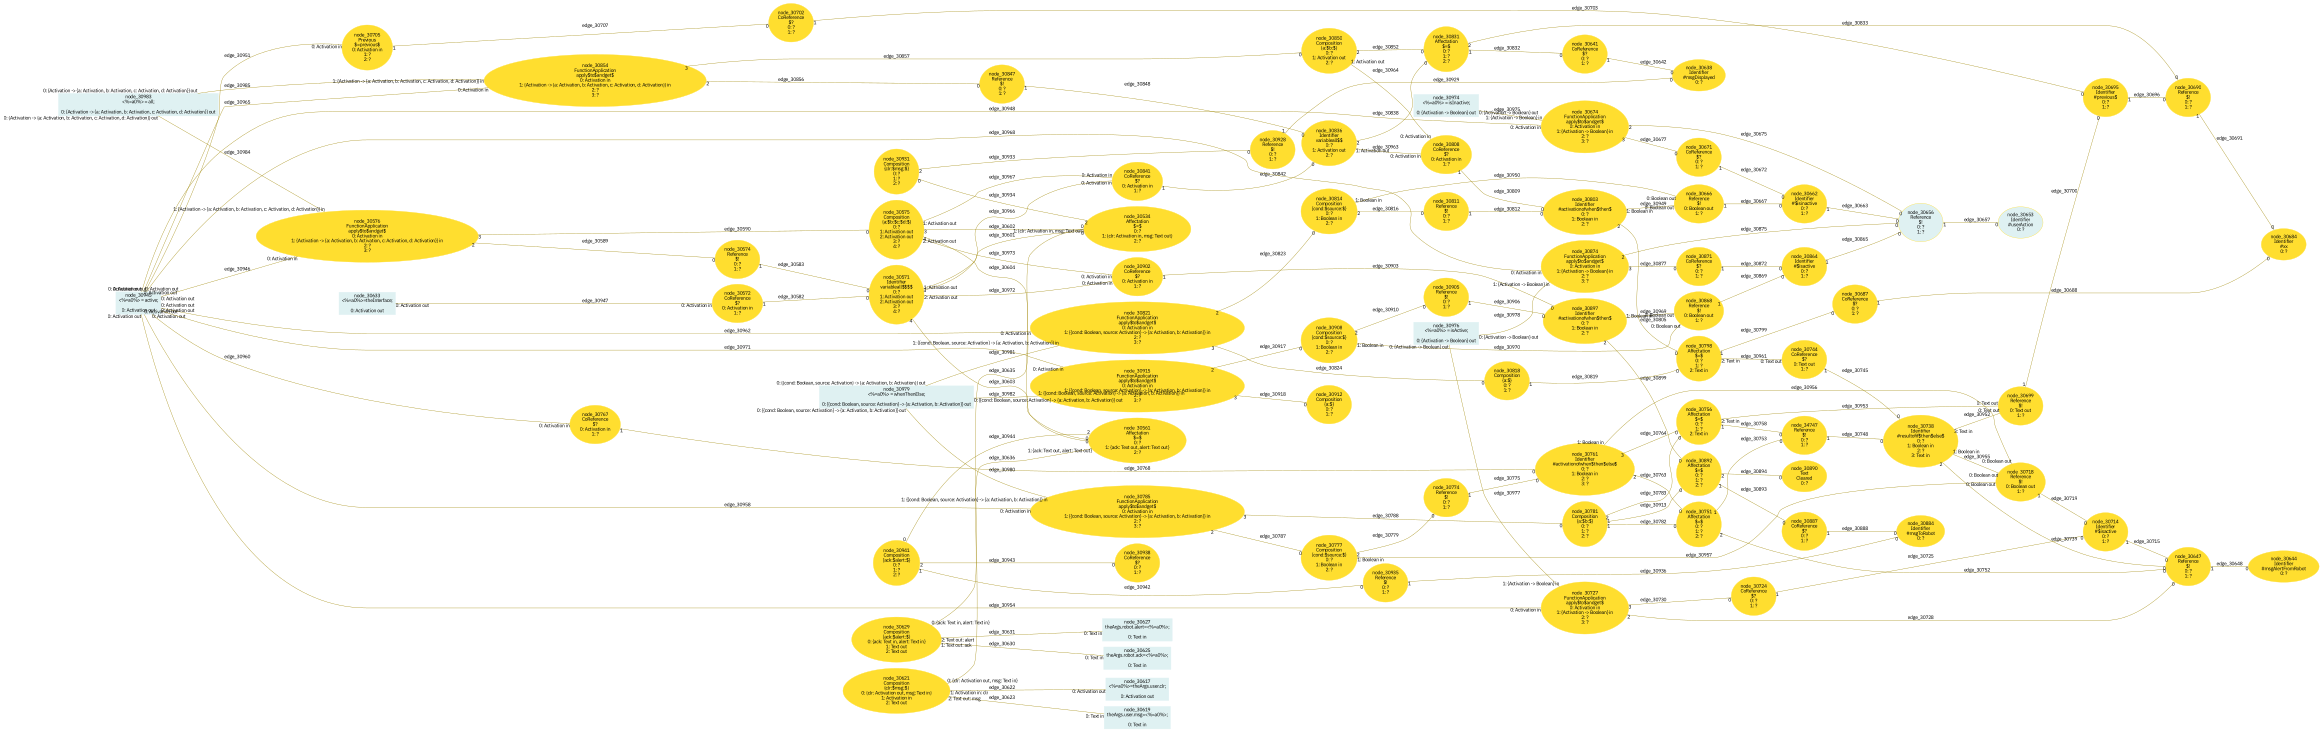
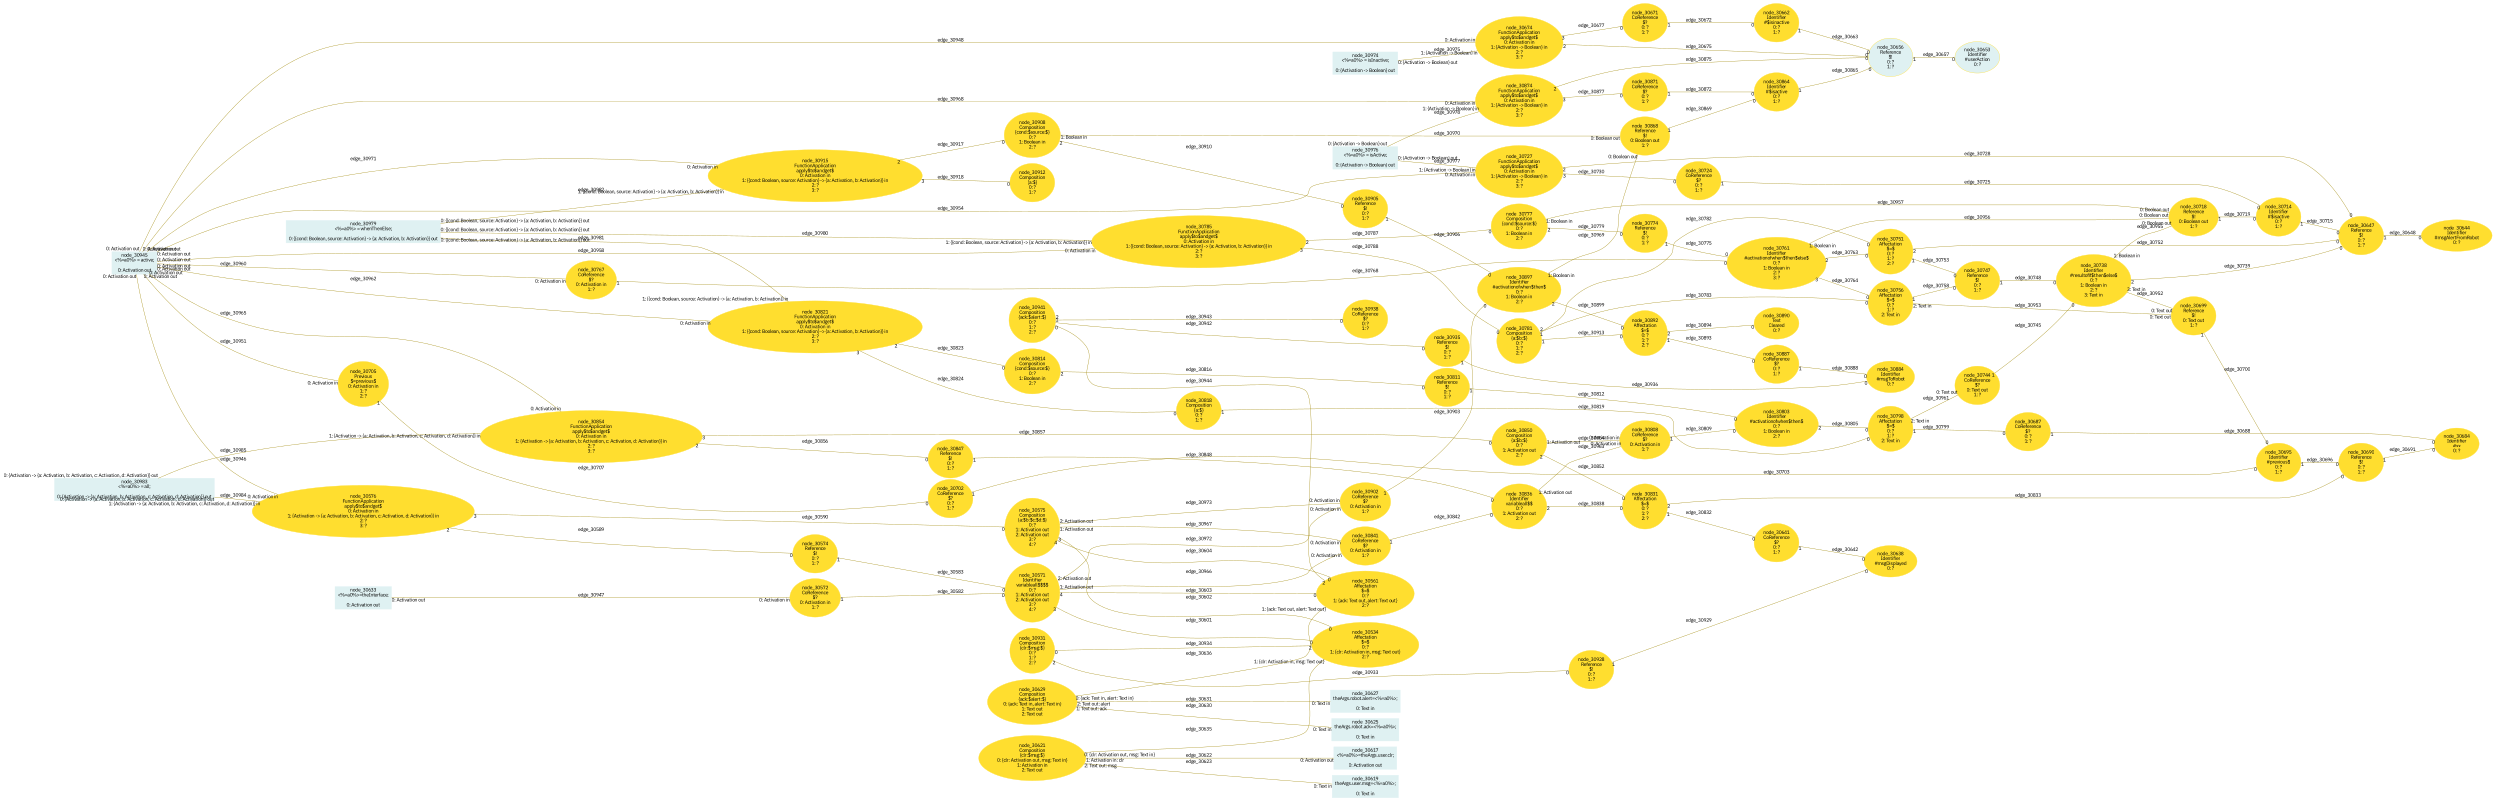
(1699, 204) -> none
(1804, 435) -> (1977, 281)
